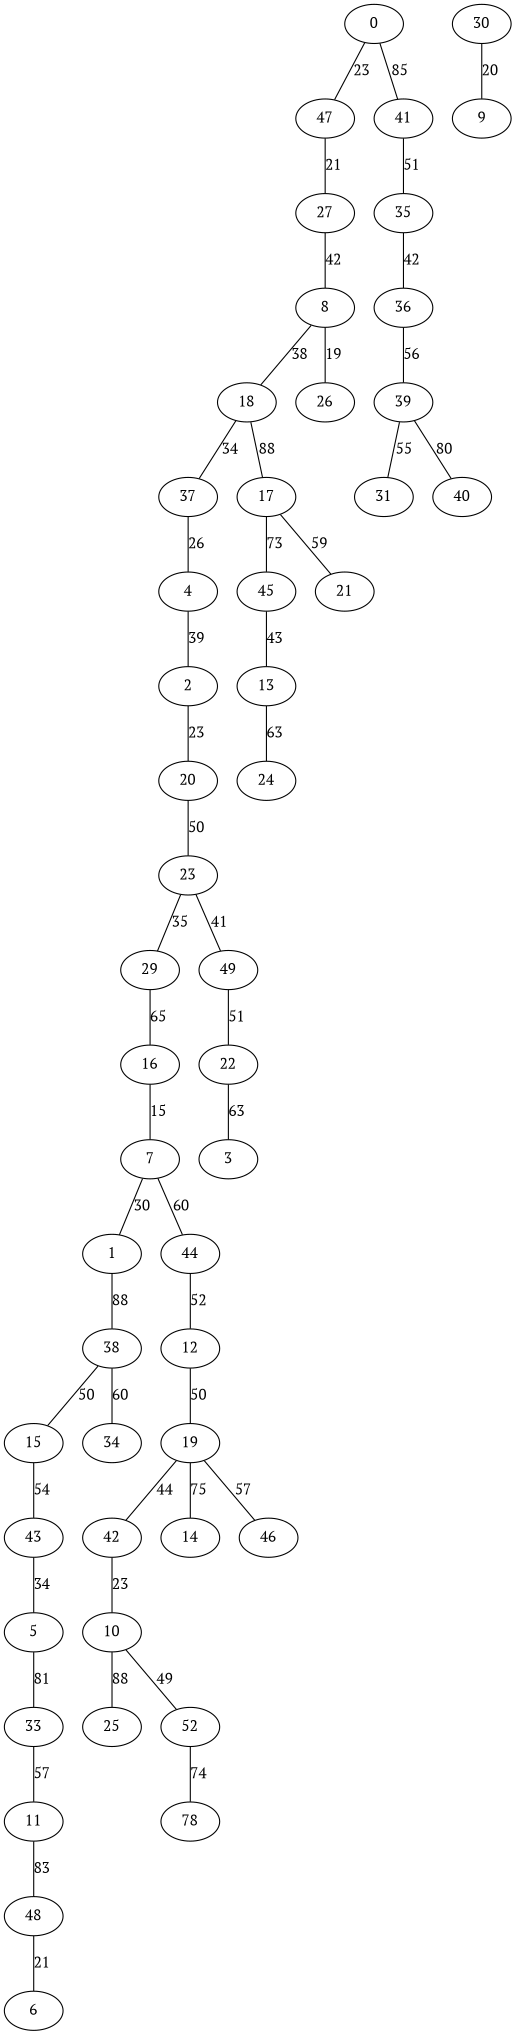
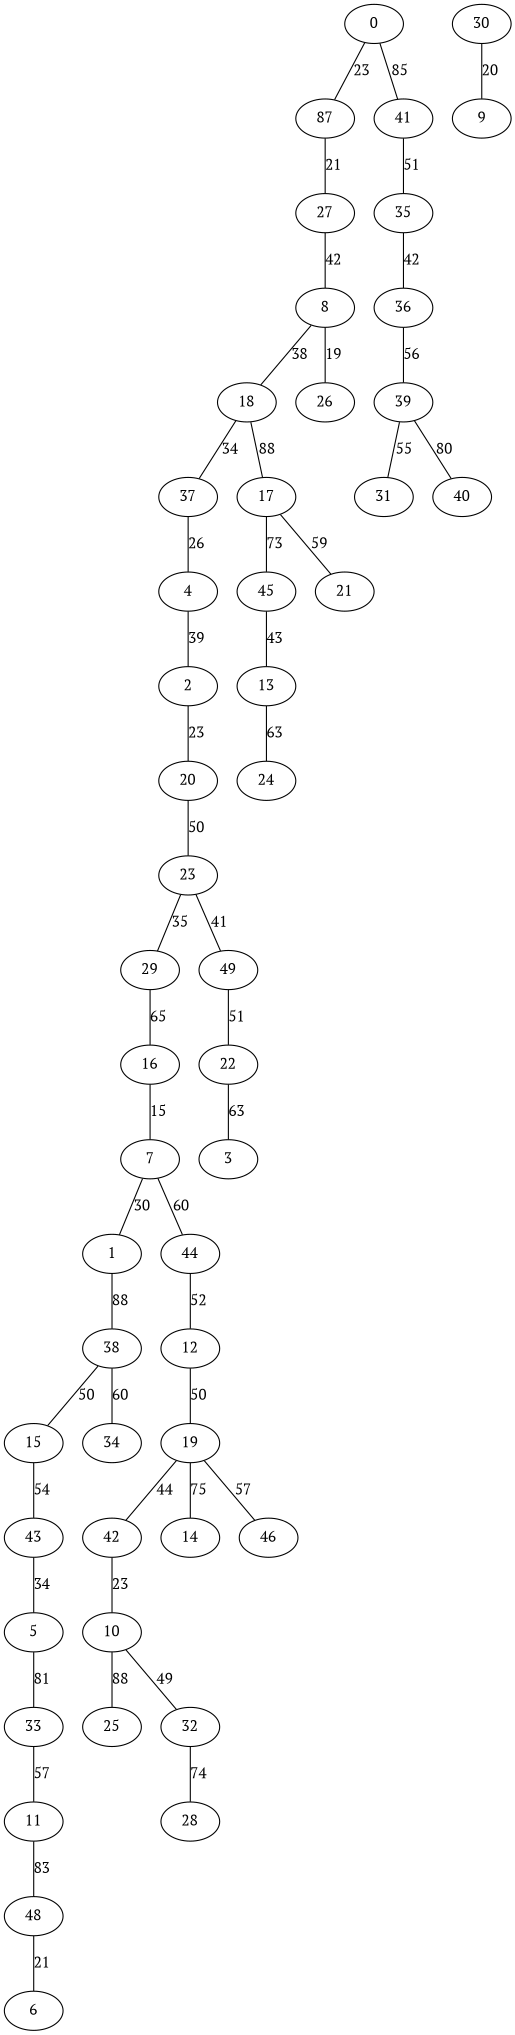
(325, 119) -> (325, 119)
(190, 1727) -> (190, 1727)
(190, 1822) -> (190, 1822)
